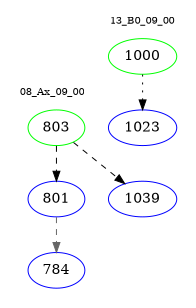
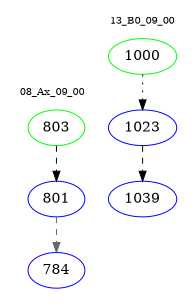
(86, 153) -> (143, 159)
